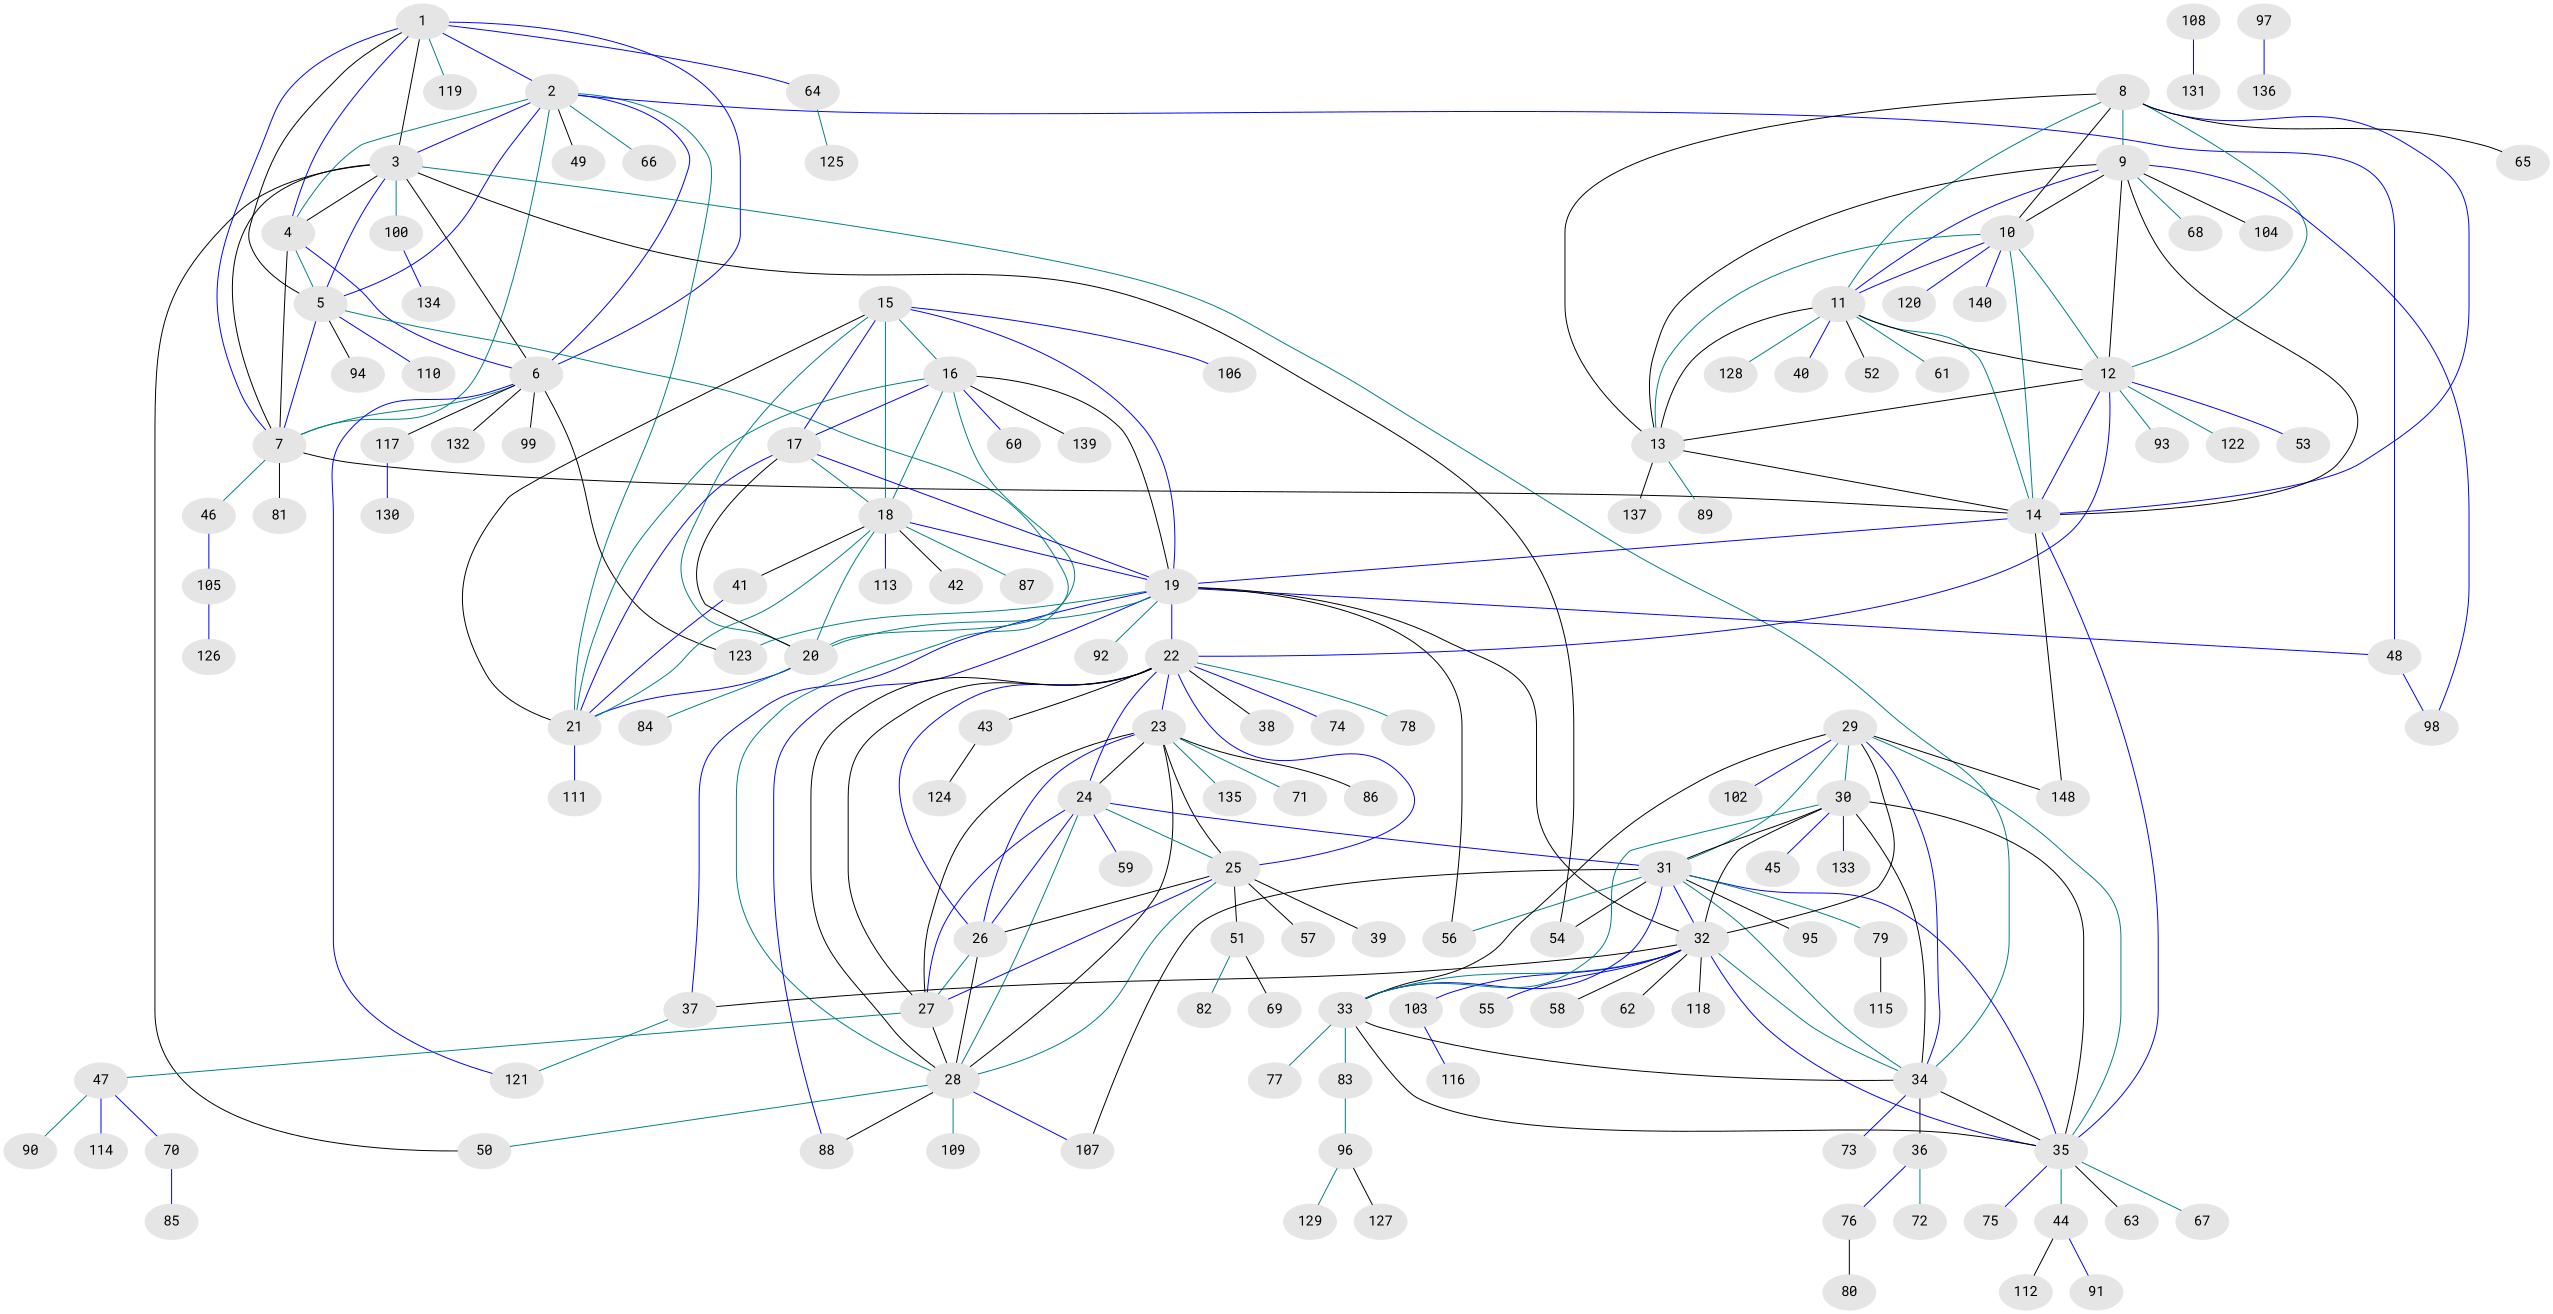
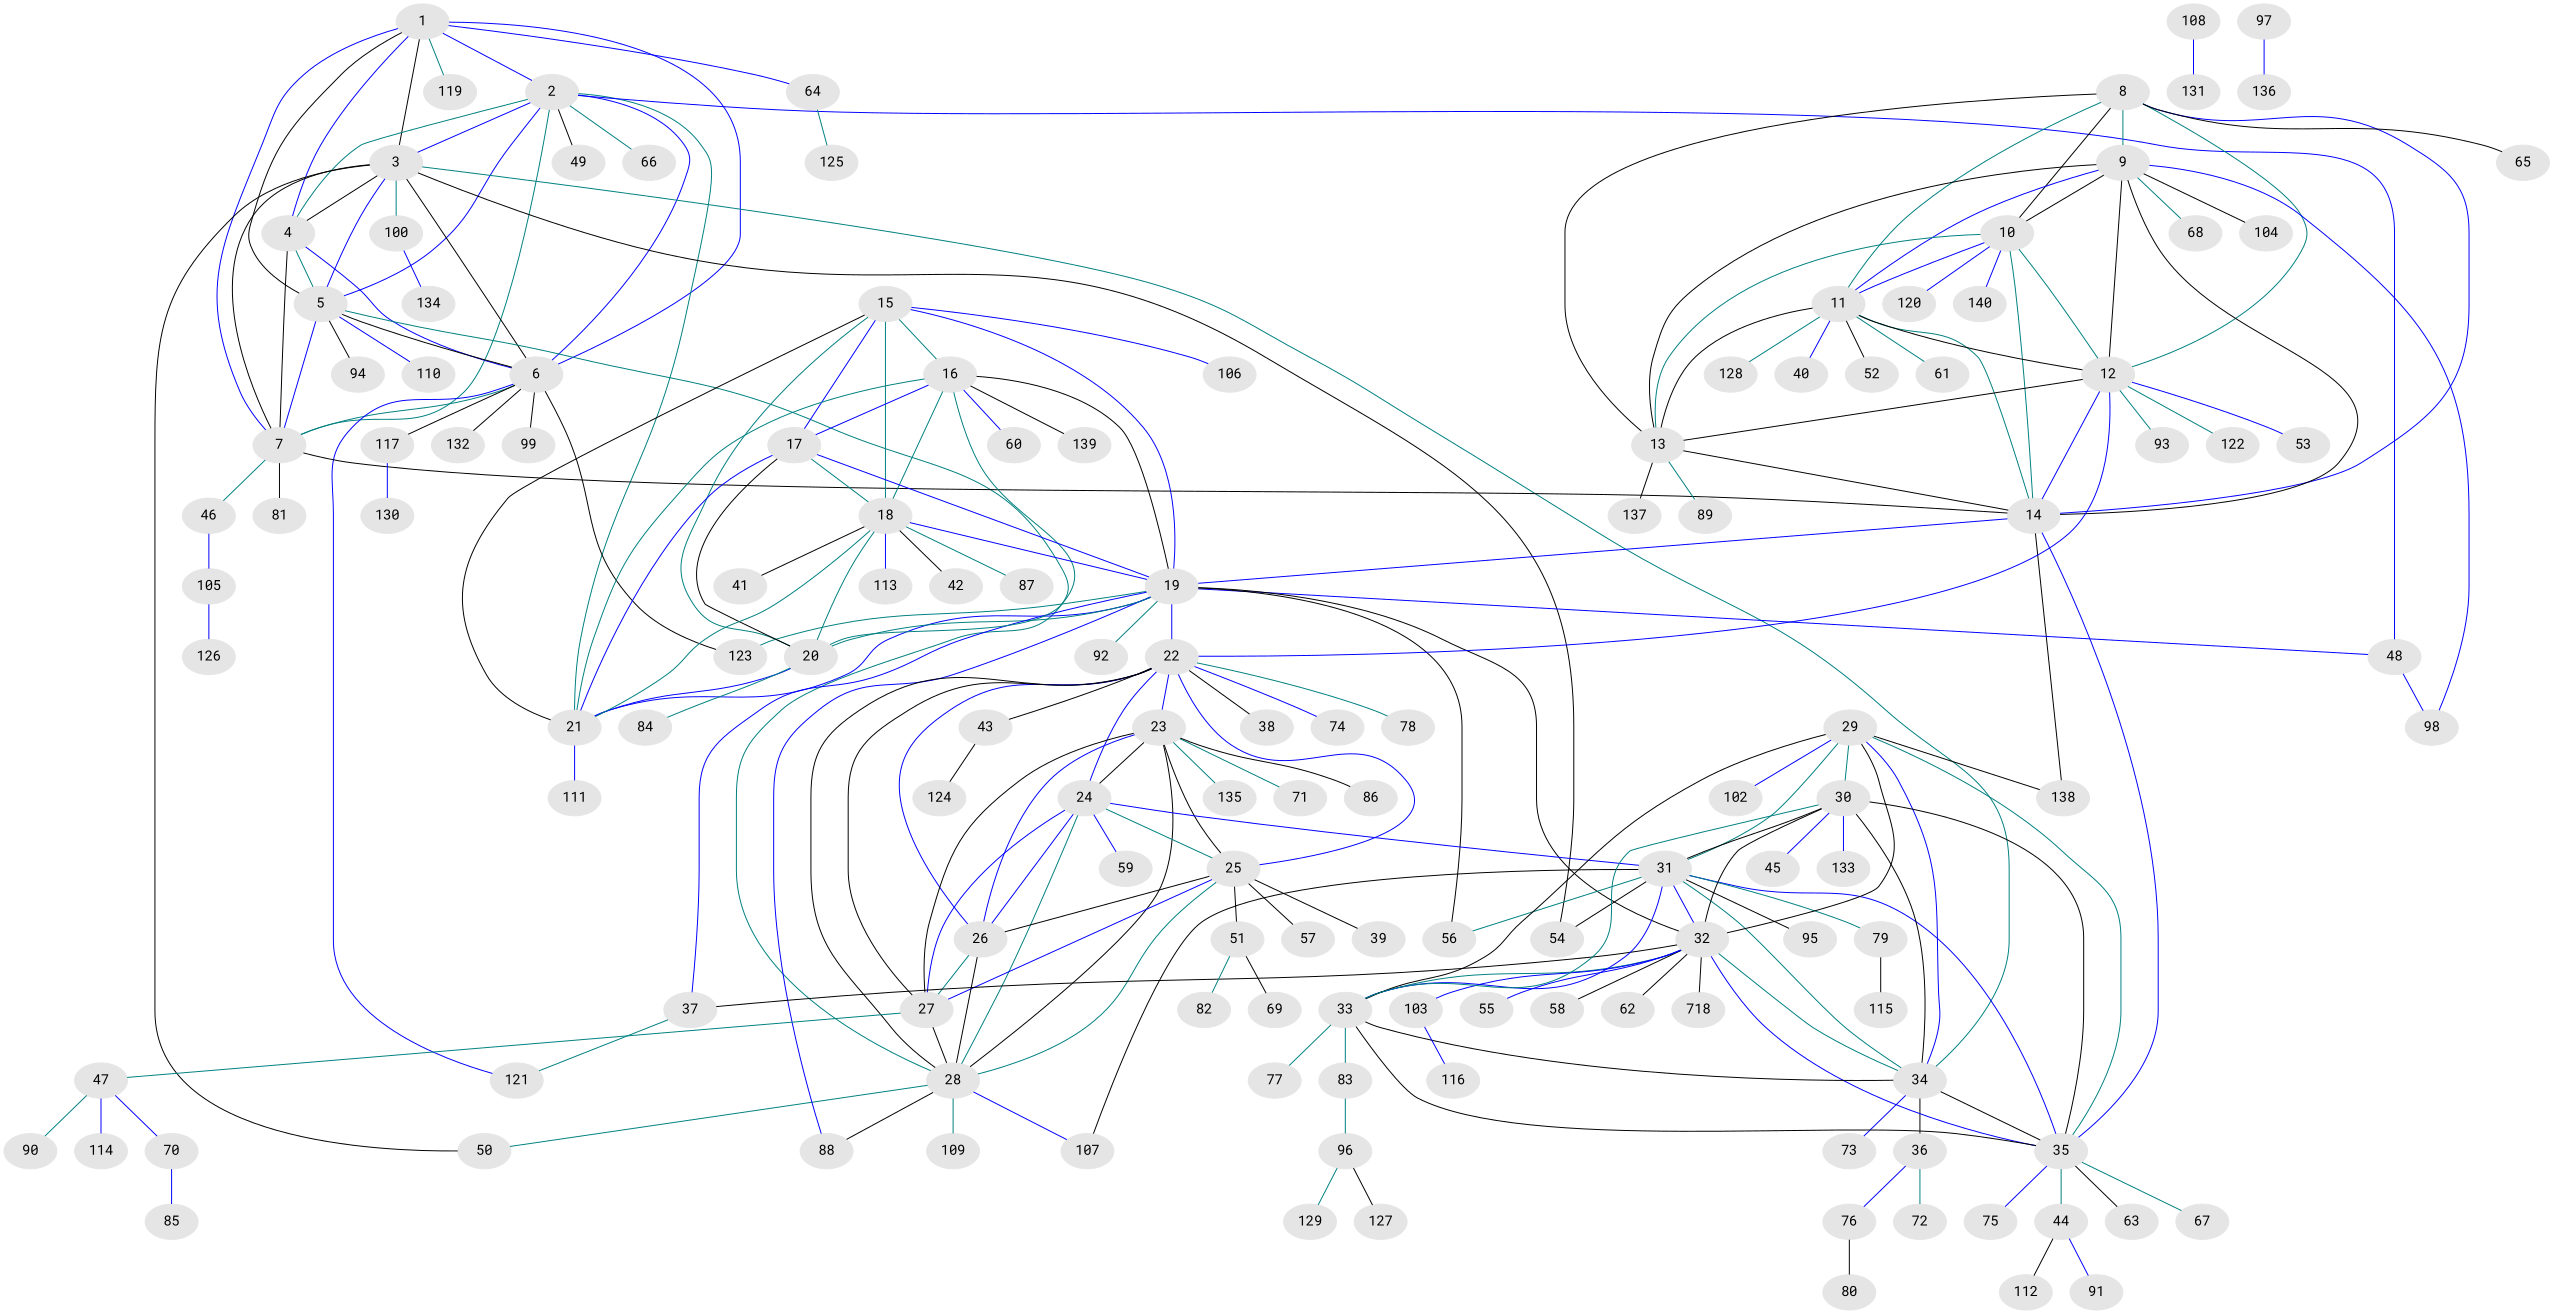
none -> (409, 338)
(655, 654) -> (871, 653)
(2063, 798) -> (2063, 798)
(1698, 1010) -> (1698, 1010)
